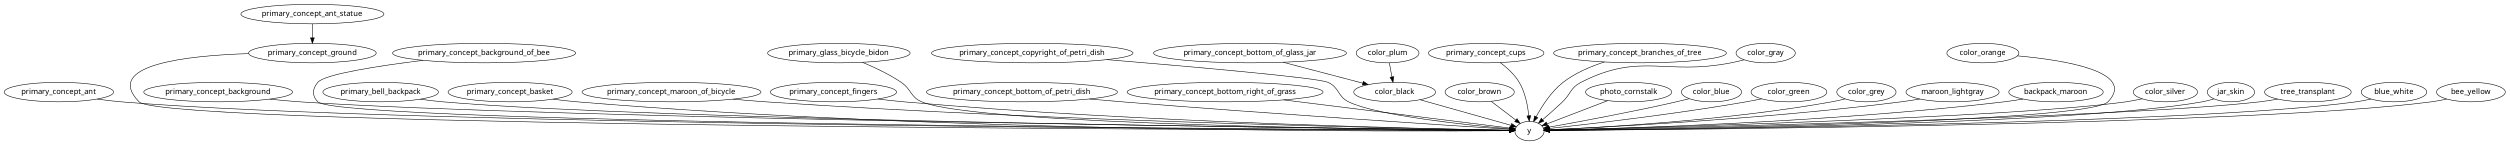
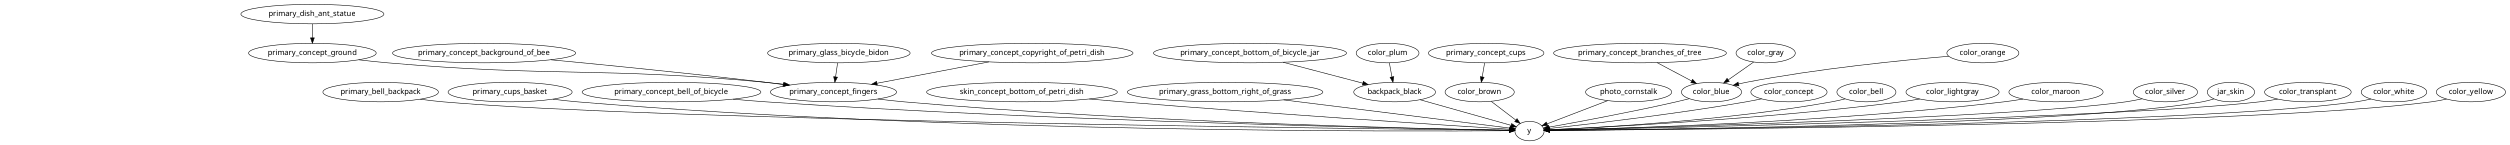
(312, 14) -> (312, 14)
(1250, 53) -> (1250, 53)
(1635, 66) -> (1741, 71)
(1313, 80) -> (933, 73)
(1564, 82) -> (1674, 72)
(1521, 86) -> (1483, 70)
(59, 92) -> none
(218, 92) -> none
(510, 92) -> (510, 92)
(672, 92) -> (672, 92)
(1022, 92) -> (1022, 92)
(1225, 92) -> (1225, 92)
(1395, 92) -> (1395, 92)
(1789, 92) -> (1789, 92)
(1866, 92) -> (1866, 92)
(1953, 92) -> (1953, 92)
(2056, 92) -> (2056, 92)
(2308, 92) -> (2308, 92)
(2394, 92) -> (2394, 92)
(2471, 92) -> (2471, 92)
(522, 122) -> (571, 72)
(1890, 122) -> (1843, 67)
(848, 124) -> (667, 71)
(1179, 124) -> (837, 70)
